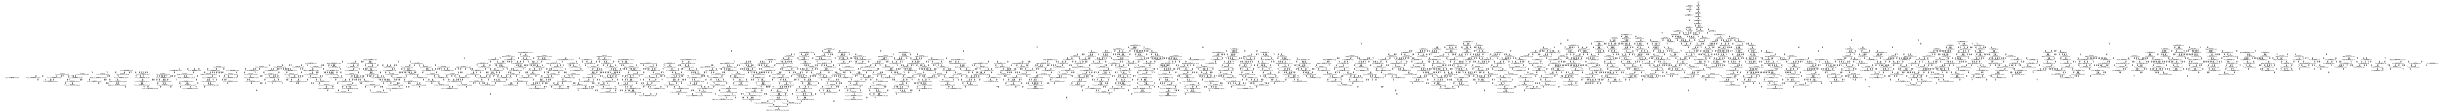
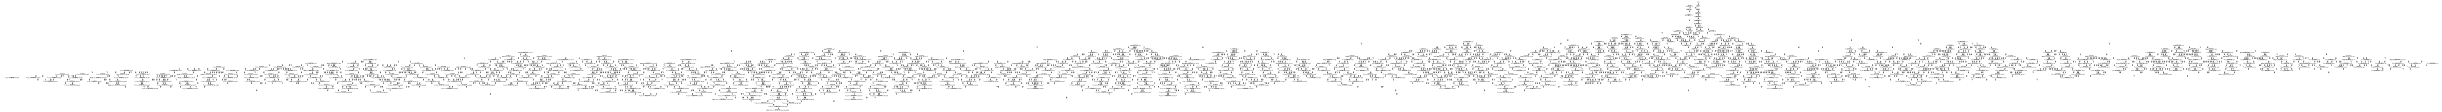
(1698, 8) -> (1694, 8)
